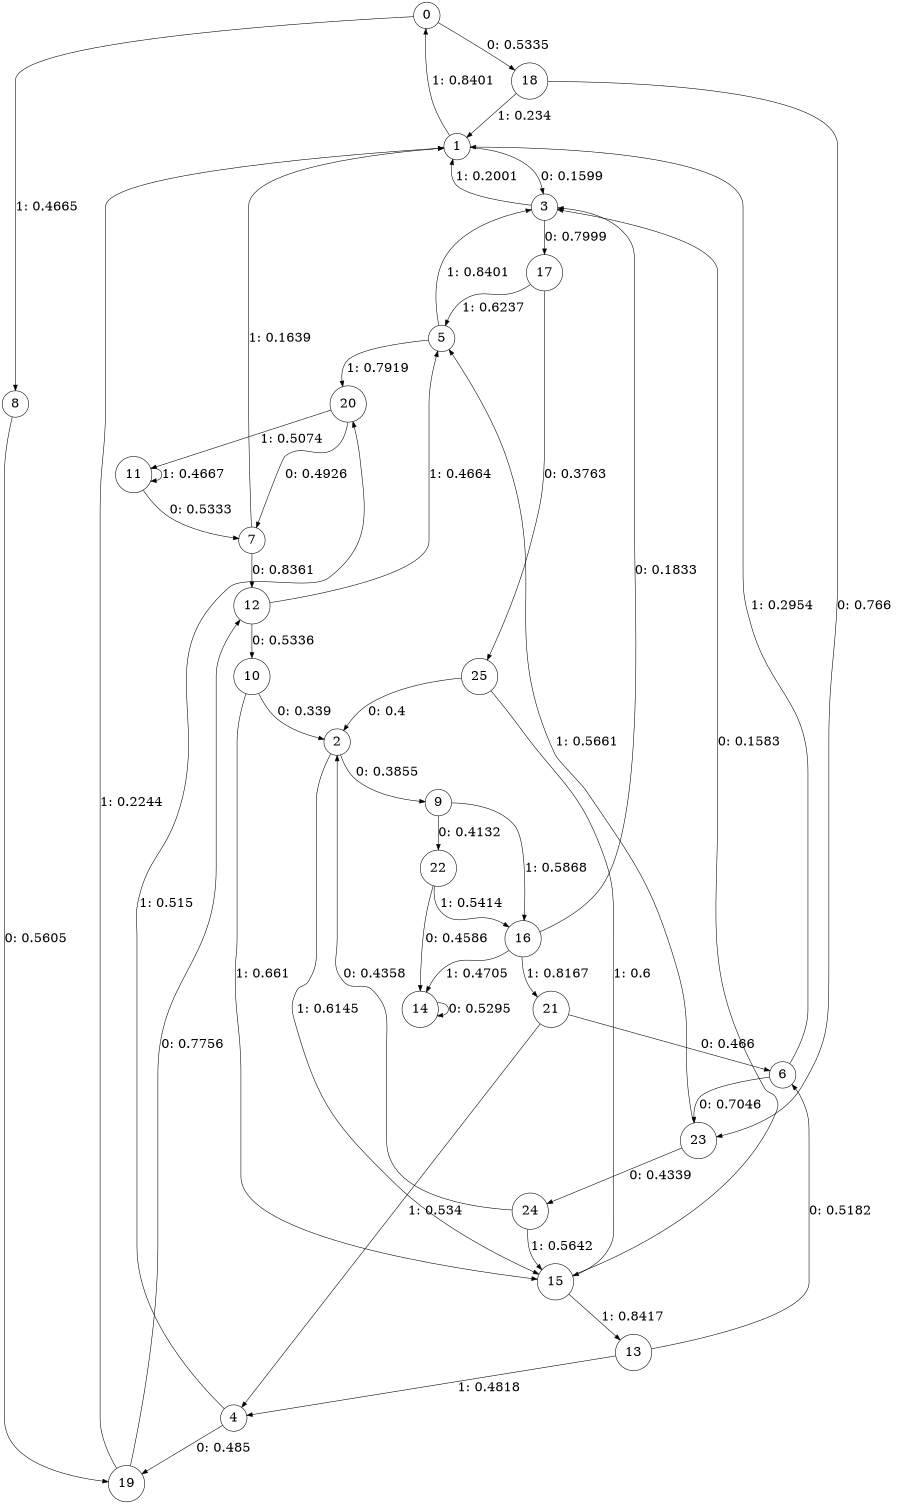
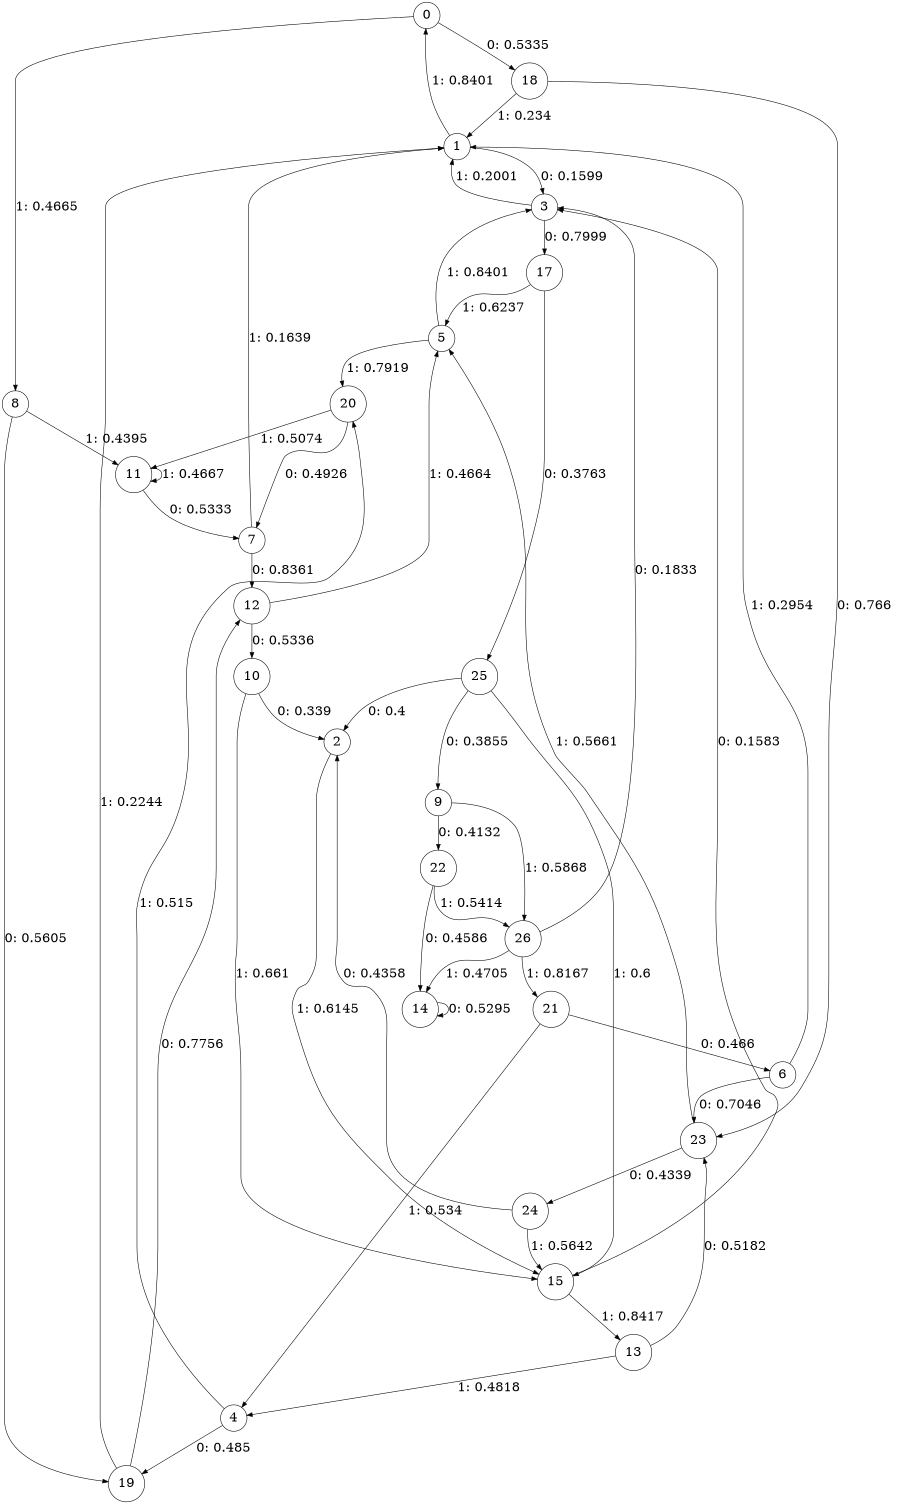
none -> (70, 437)
(372, 790) -> (444, 734)
(523, 939) -> (523, 939)
(809, 1273) -> (703, 1264)
